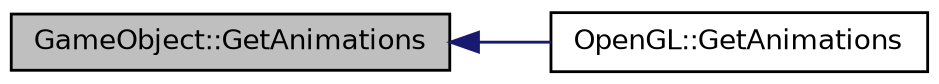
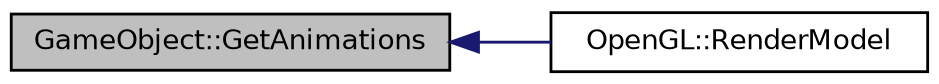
(739, 42) -> (739, 42)
